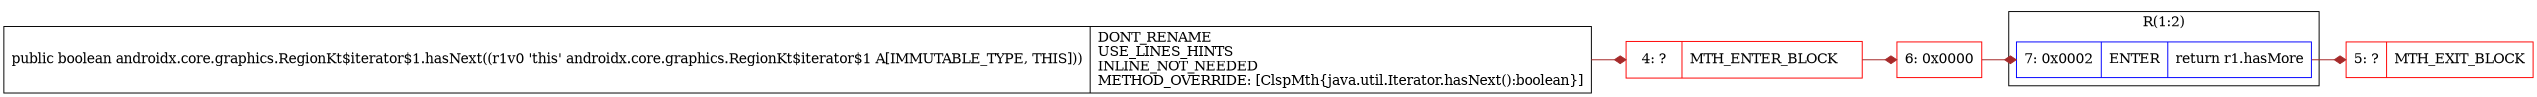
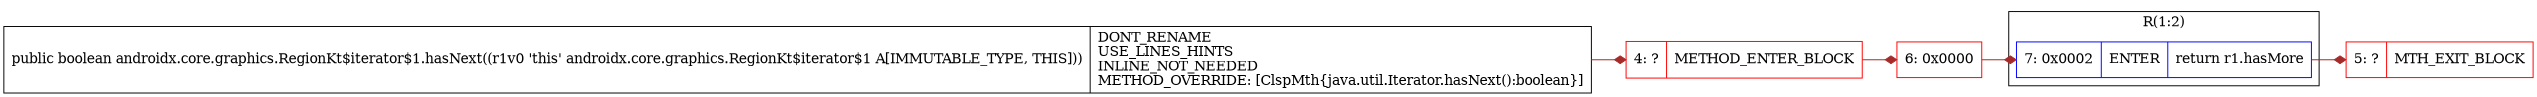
(1764, 59) -> (1764, 59)
